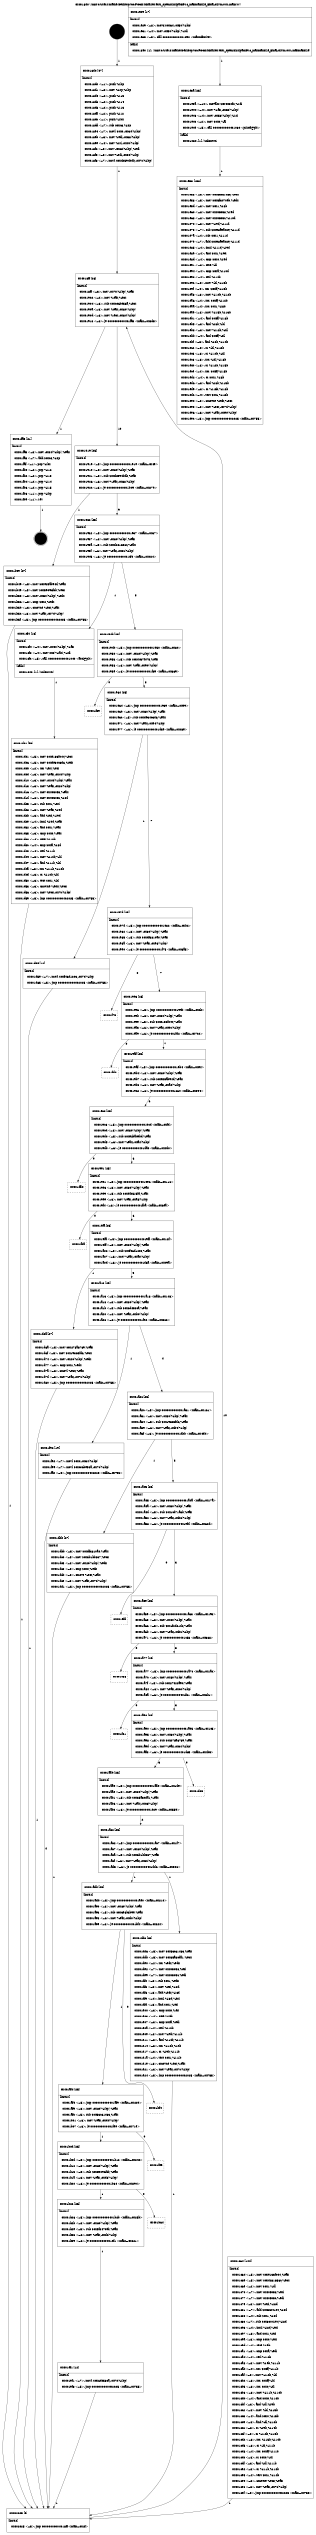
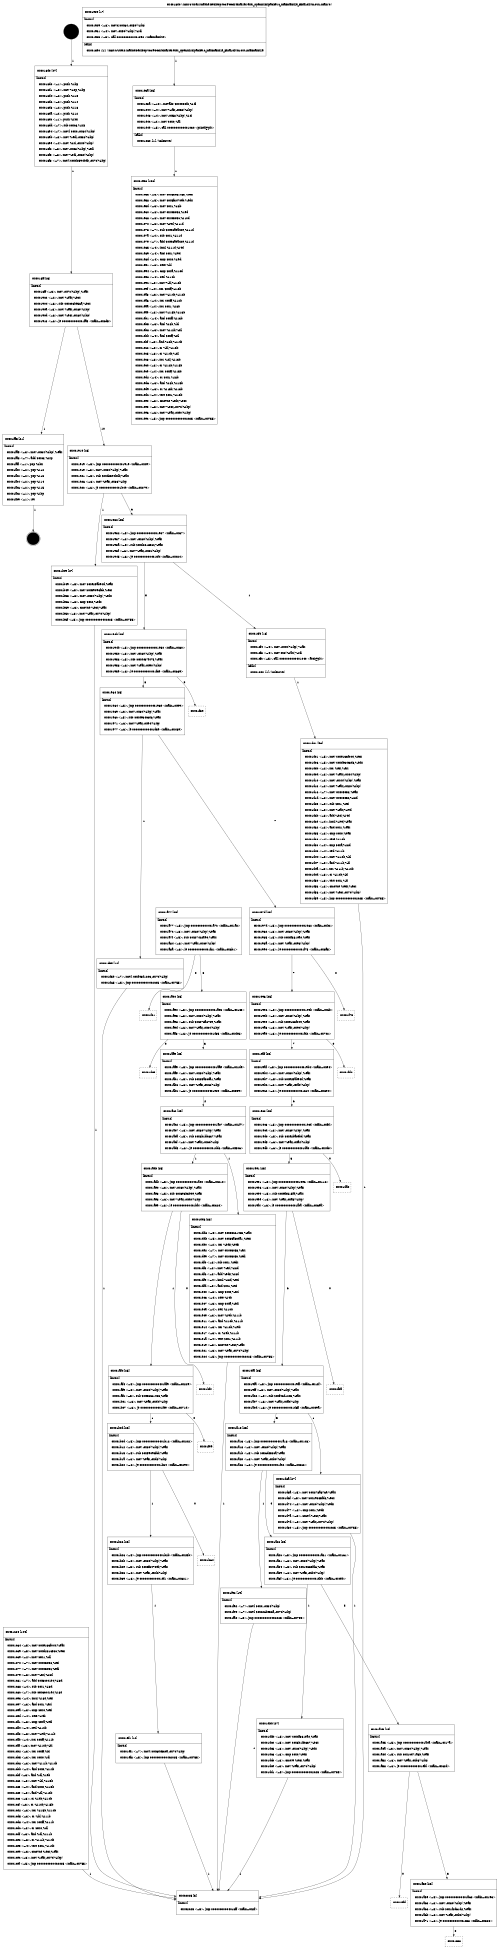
(222, 1448) -> none
(174, 1647) -> none
(46, 1849) -> (254, 1748)
